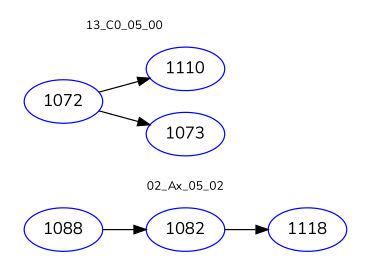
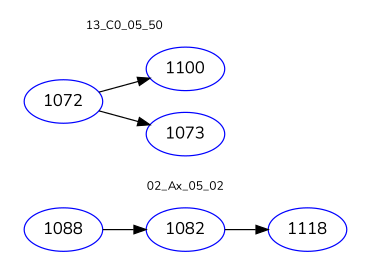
(124, 26) -> (124, 26)
(185, 69) -> (185, 69)
